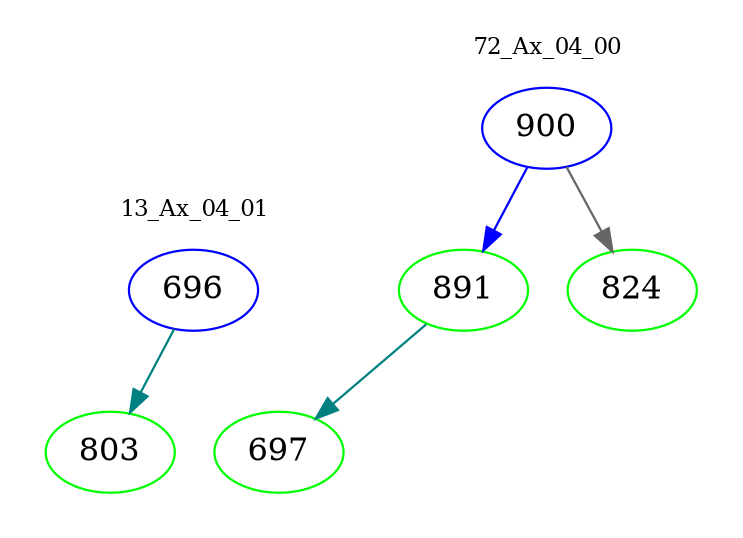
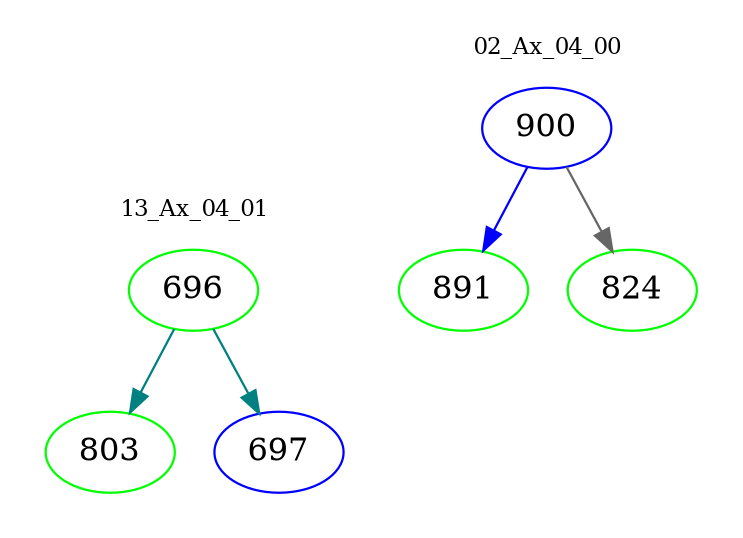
(548, 48) -> (548, 48)
(194, 290) -> (194, 290)
(380, 364) -> (231, 361)
(279, 452) -> (279, 452)
